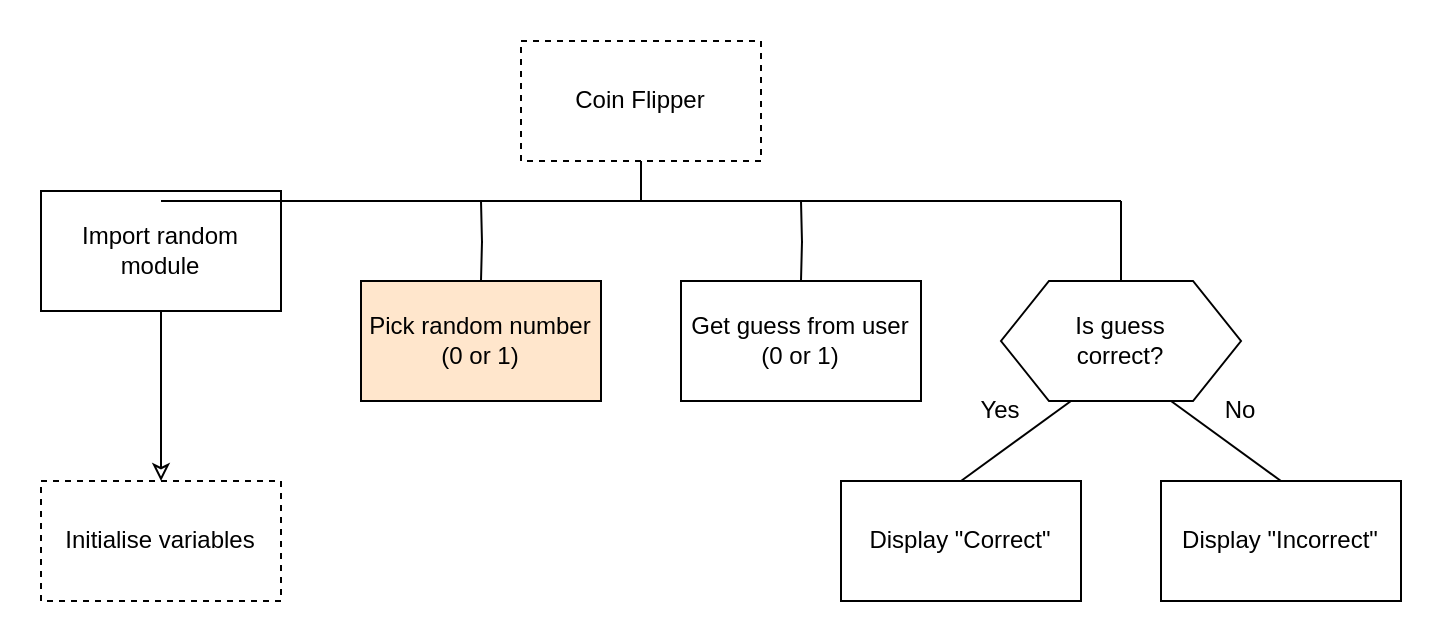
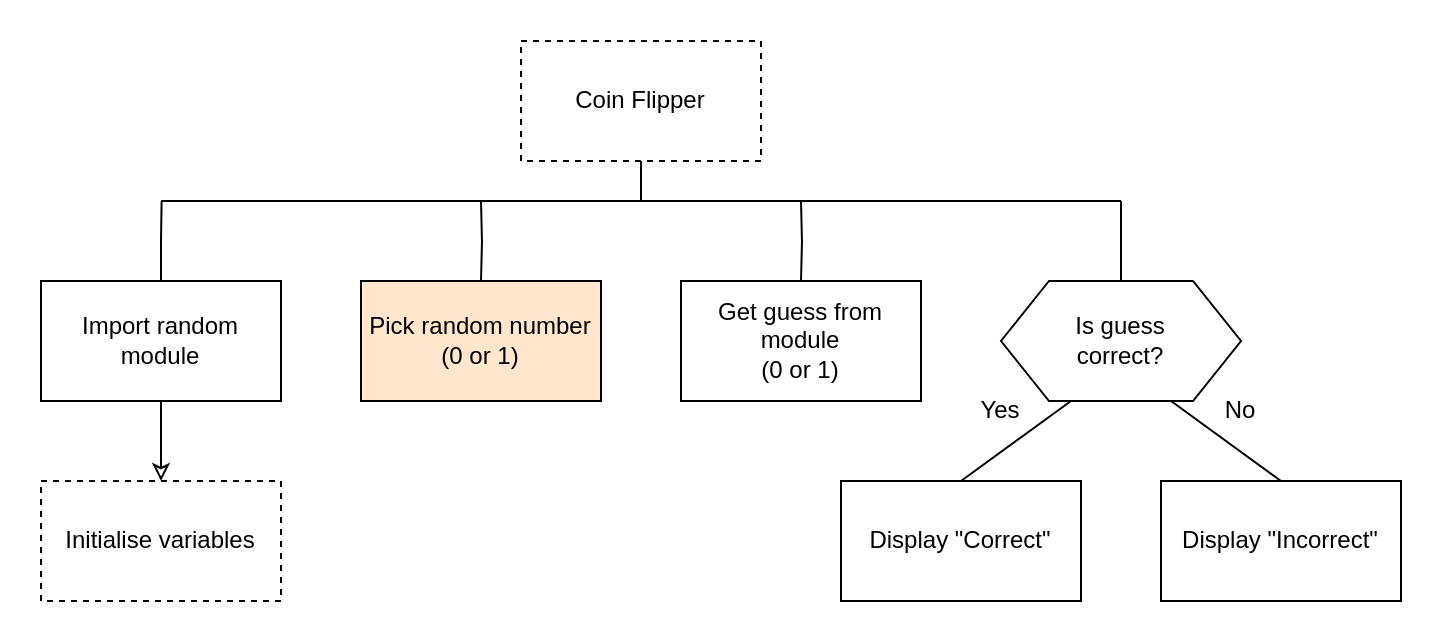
(161, 251) -> (161, 341)
(801, 341) -> (801, 341)
